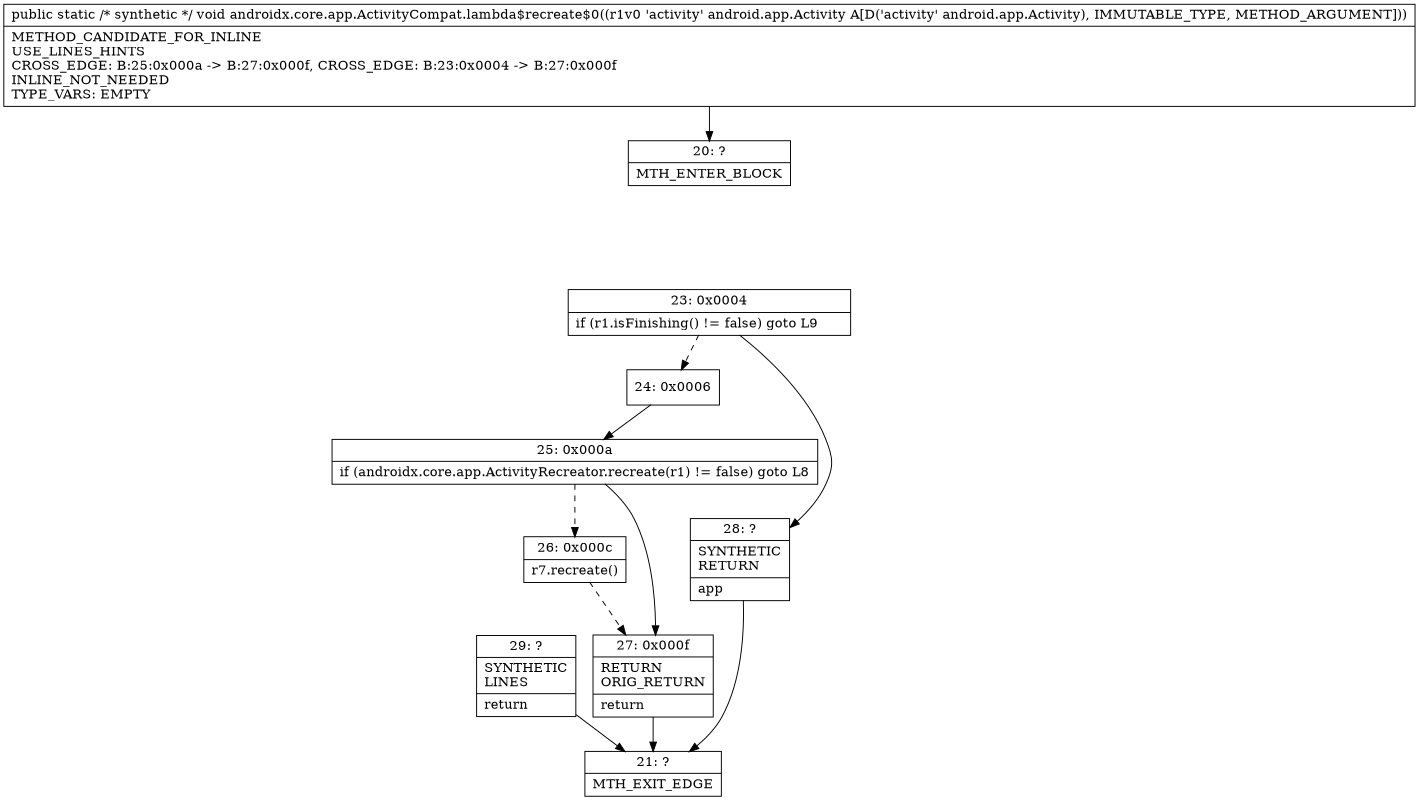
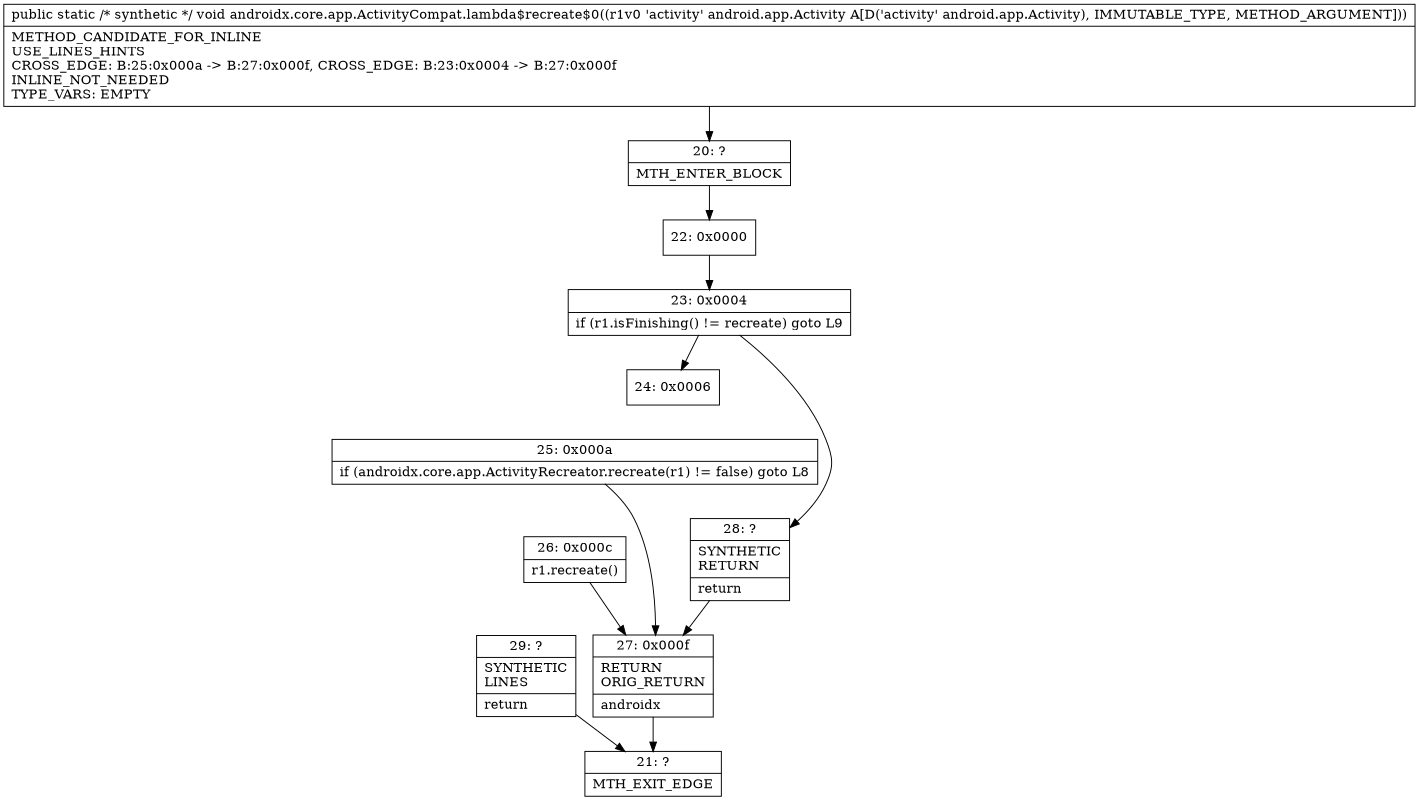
none -> (709, 238)
(697, 323) -> (709, 323)
(692, 348) -> (692, 348)
(631, 419) -> none
(575, 506) -> none
(575, 571) -> (575, 571)
(711, 589) -> (720, 589)
(605, 605) -> (605, 605)
(736, 679) -> (699, 614)
(623, 705) -> (631, 705)
